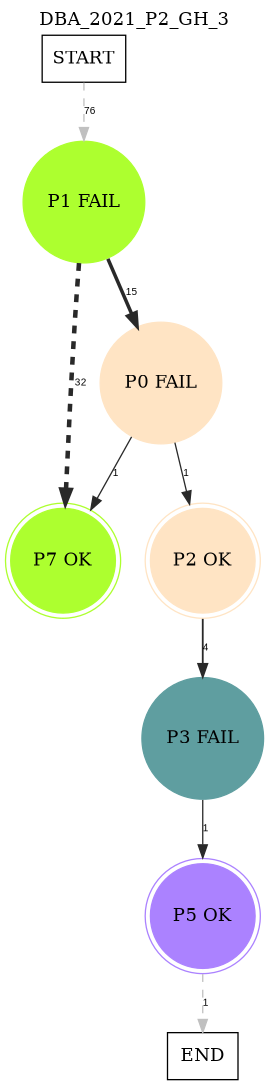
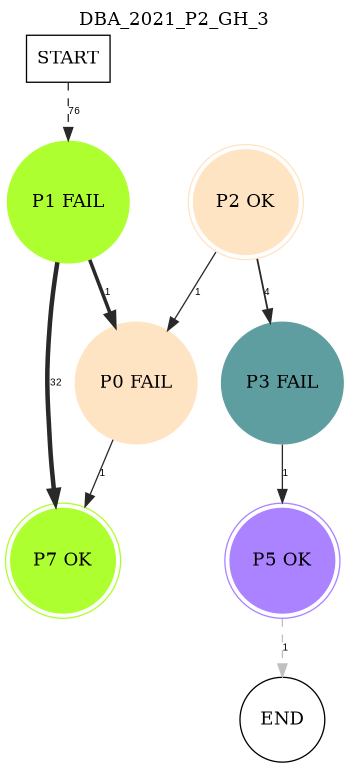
(84, 105) -> (68, 105)
(132, 293) -> (108, 293)
(72, 376) -> (47, 376)
(181, 467) -> (195, 286)
(203, 1056) -> (282, 720)
